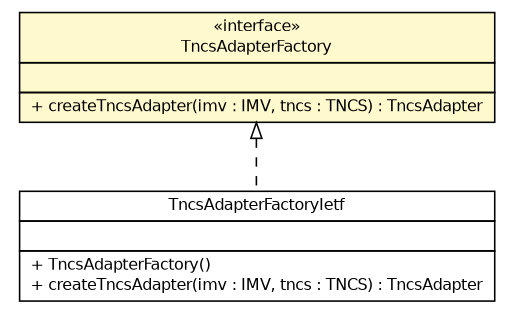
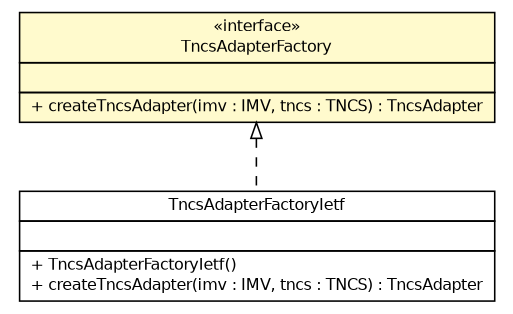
(121, 265) -> (134, 265)
